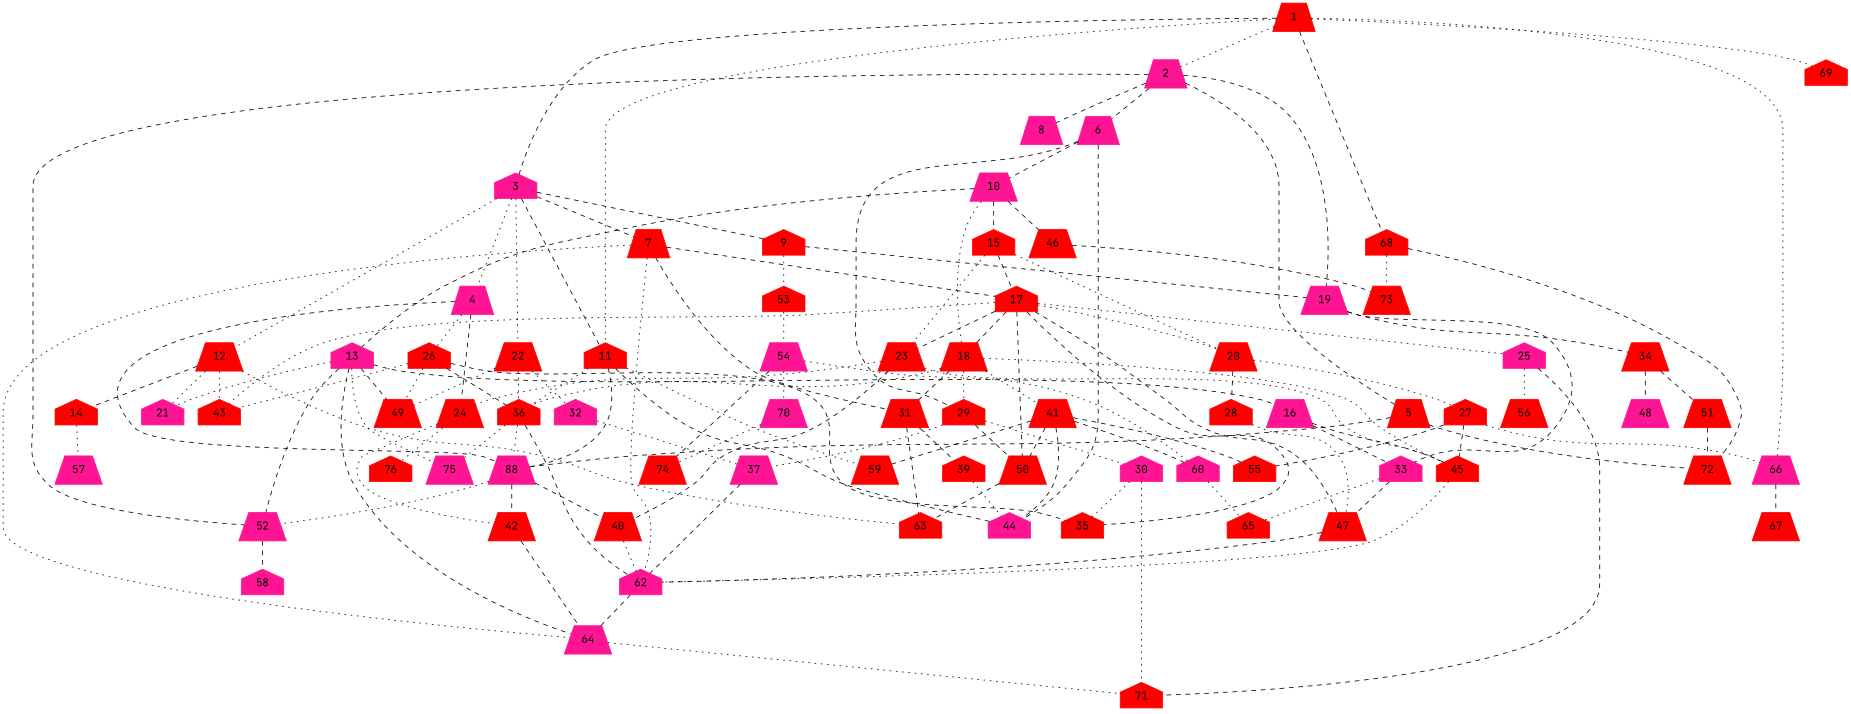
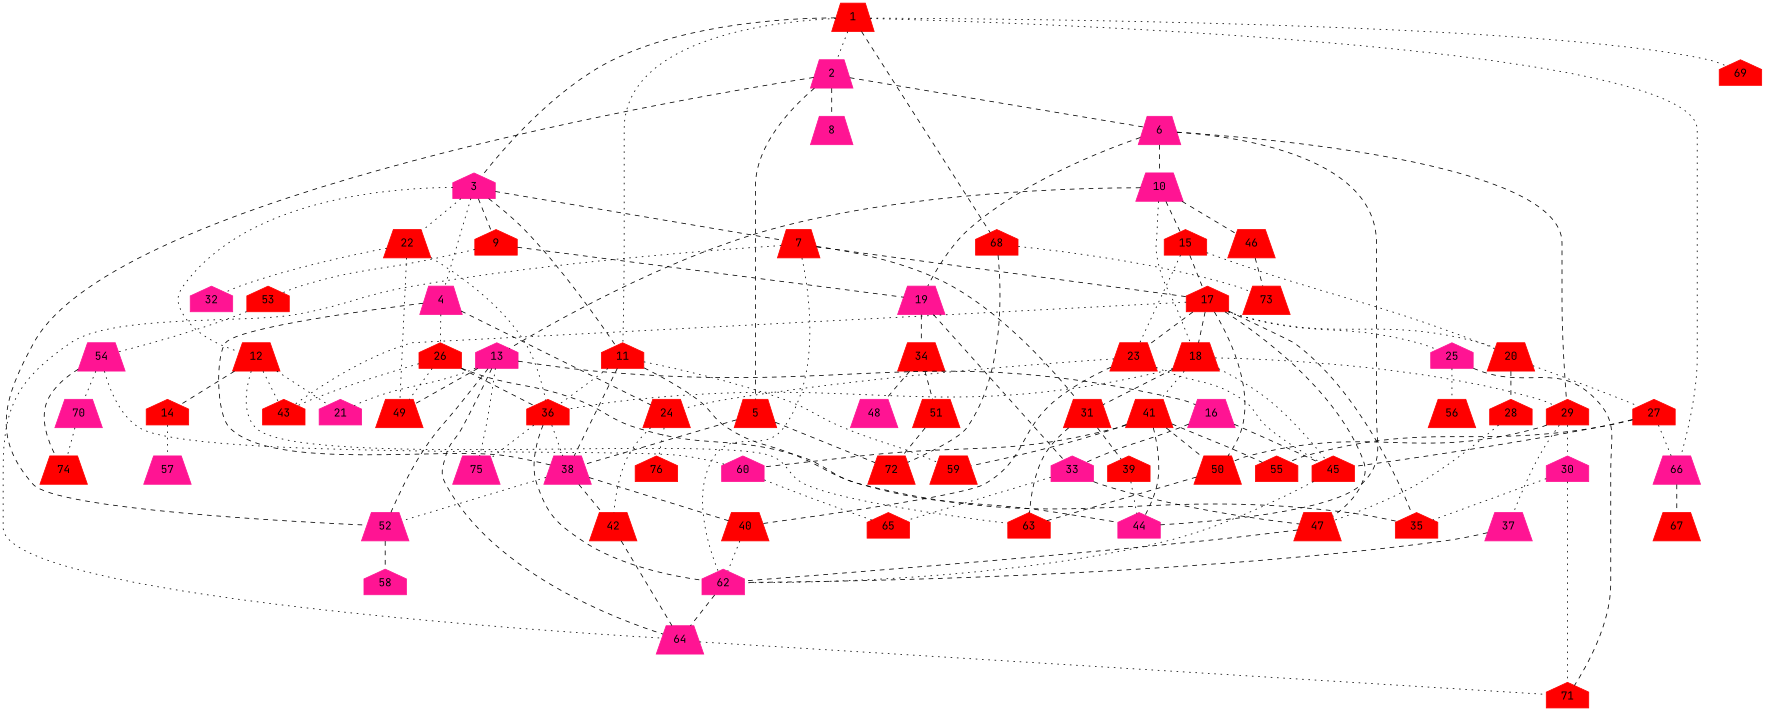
(1307, 142) -> (1031, 186)
(667, 443) -> none
(512, 470) -> (568, 470)
